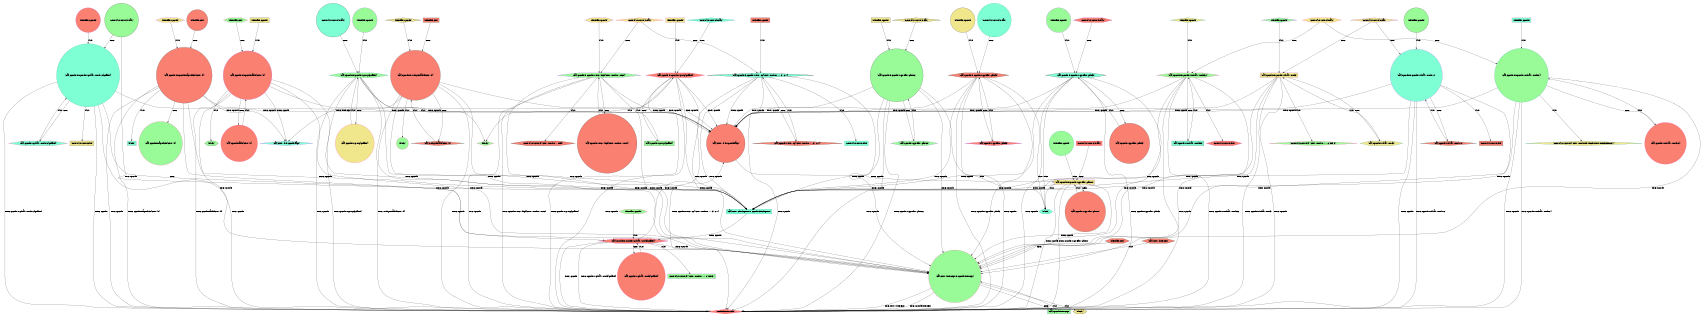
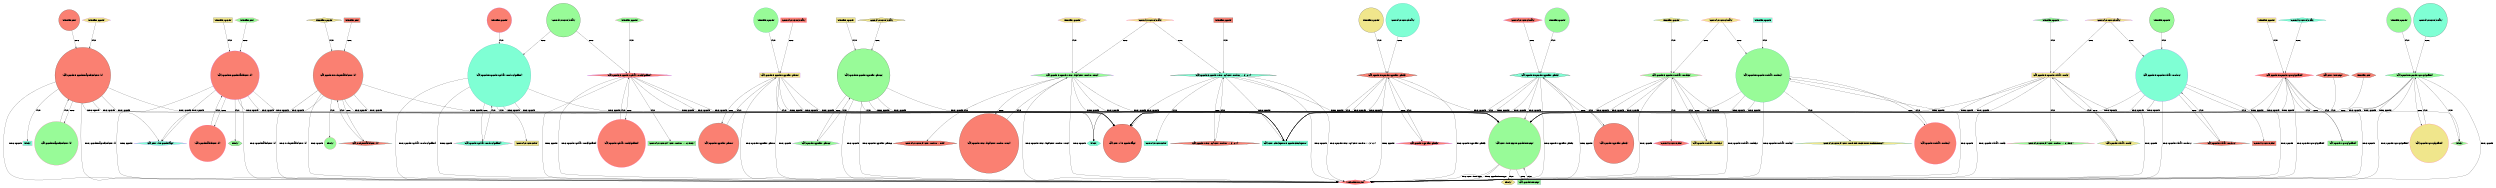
(343, 110) -> (298, 110)
none -> (64, 111)
(1188, 143) -> (1707, 143)
(891, 179) -> (936, 113)
(706, 235) -> (961, 112)
(633, 241) -> (629, 75)
